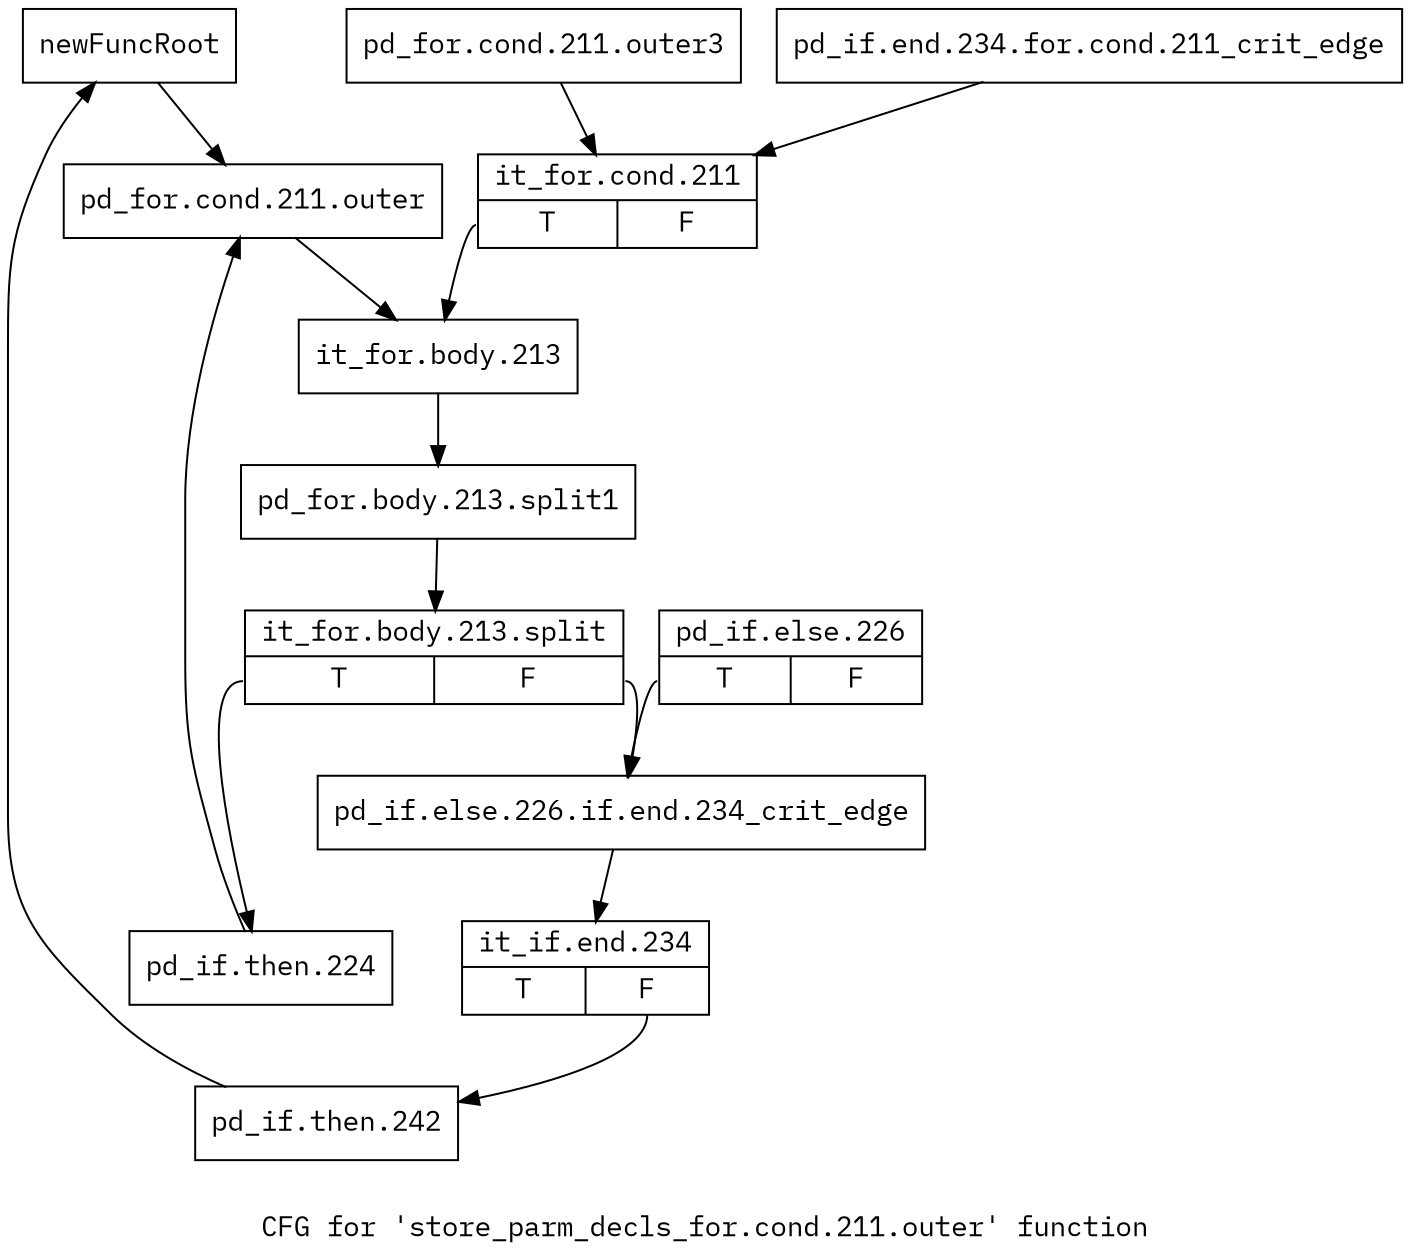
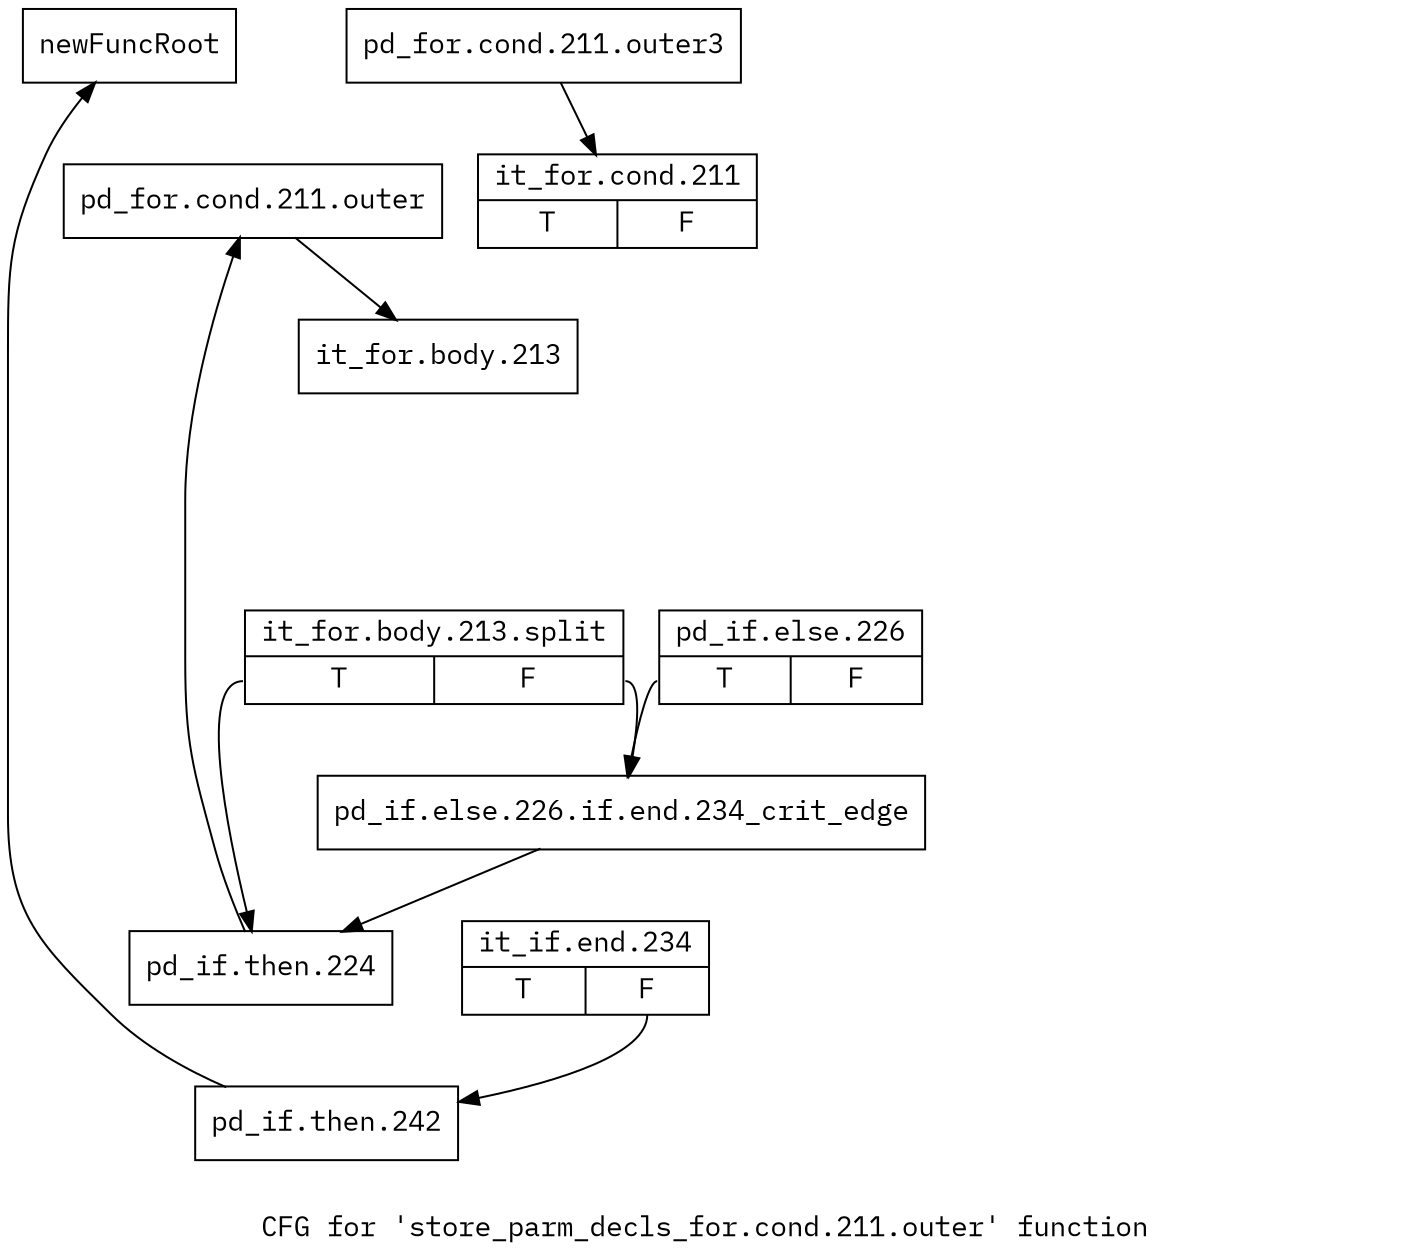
(1089, 46) -> none
(185, 116) -> none
(459, 261) -> none
(438, 502) -> none
(607, 875) -> (451, 886)
